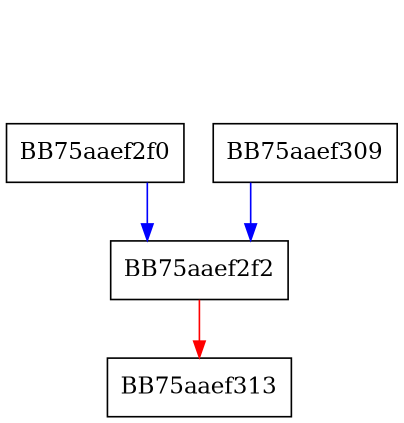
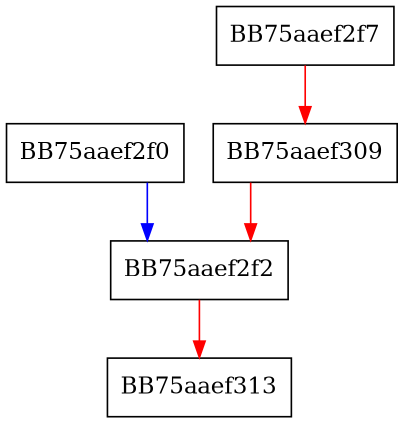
none -> (305, 36)
(251, 203) -> (251, 203)
